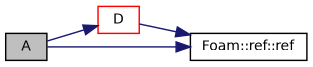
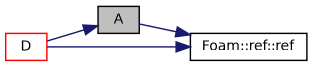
(66, 35) -> (66, 35)
